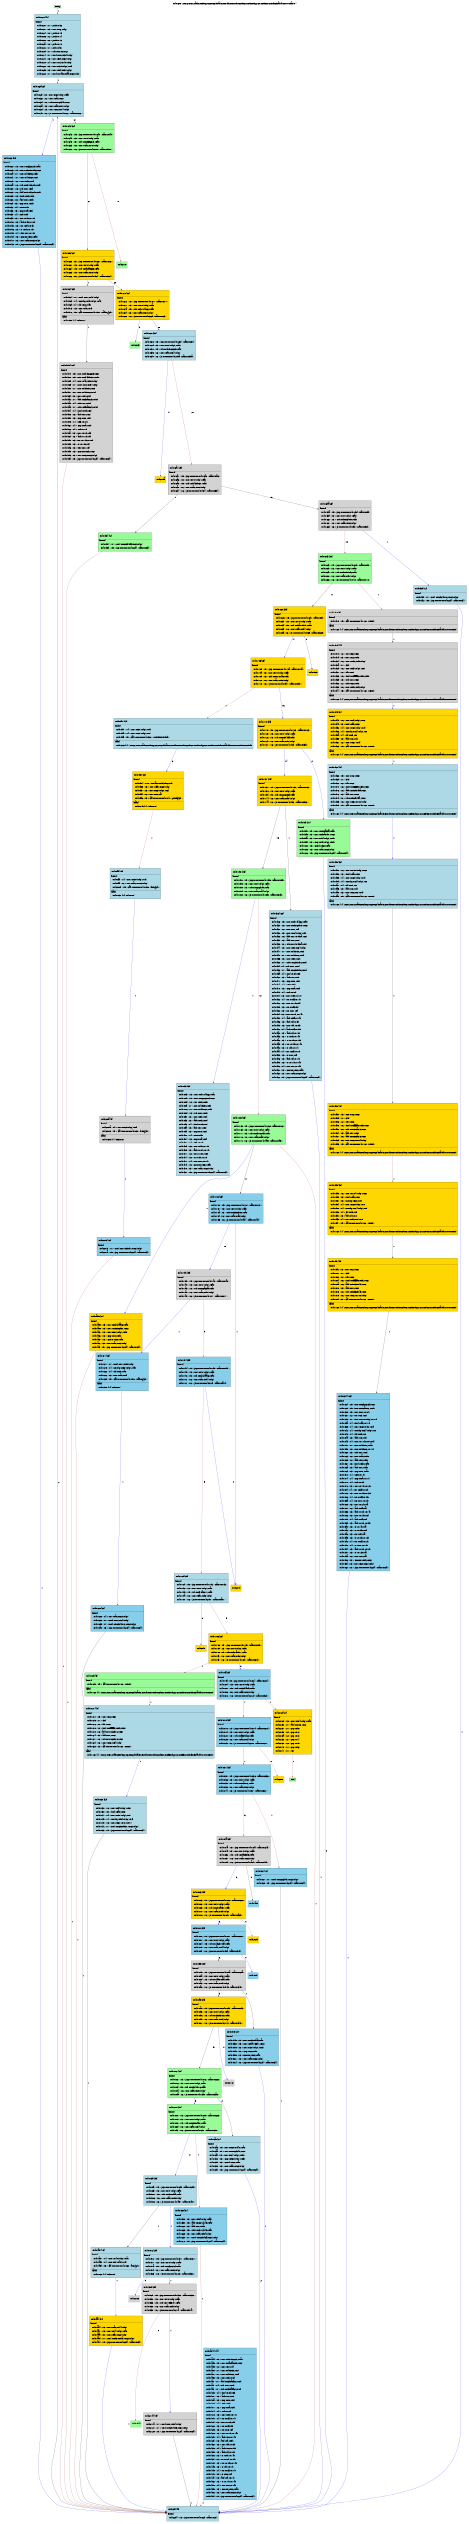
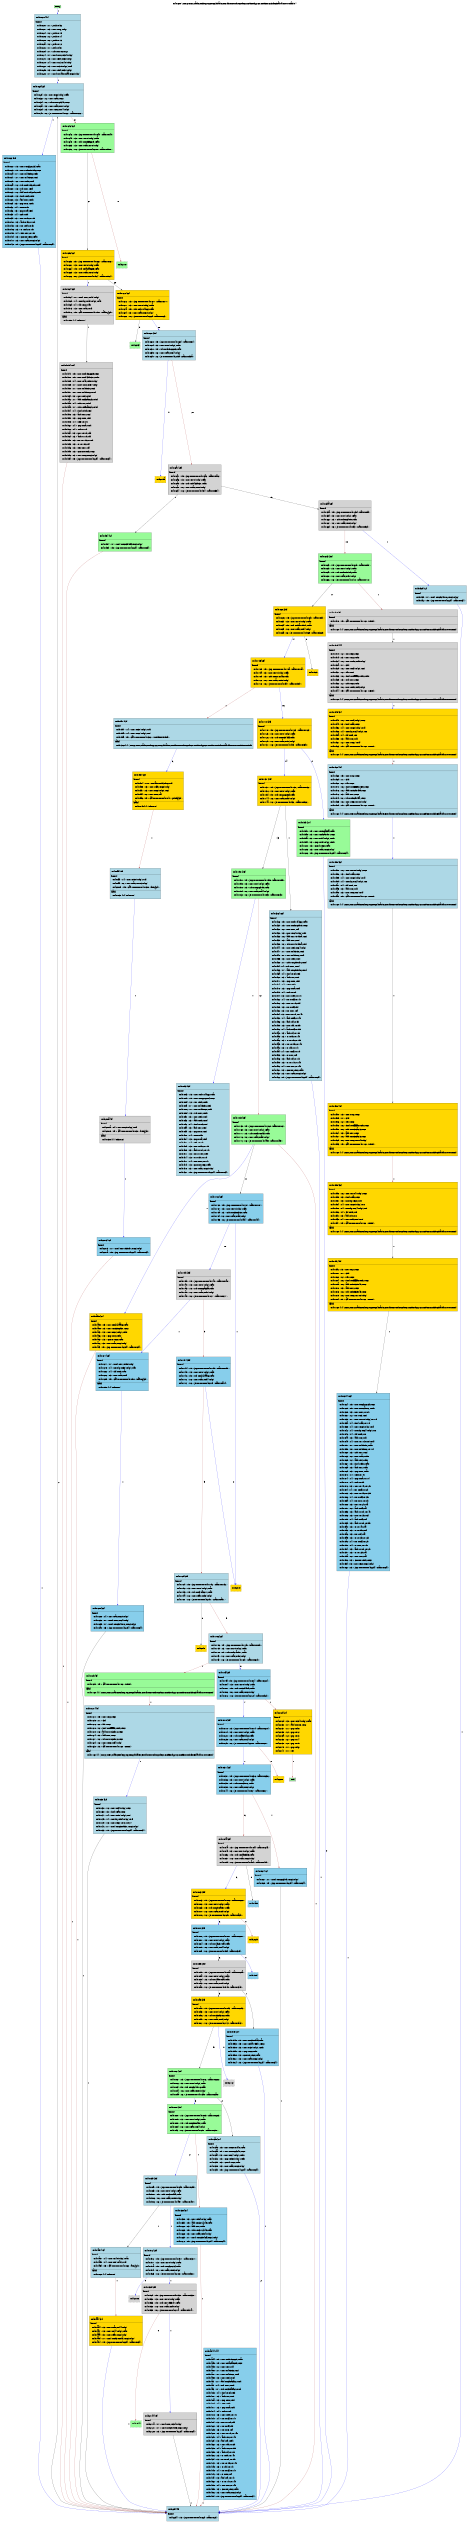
(236, 1648) -> (236, 1648)
